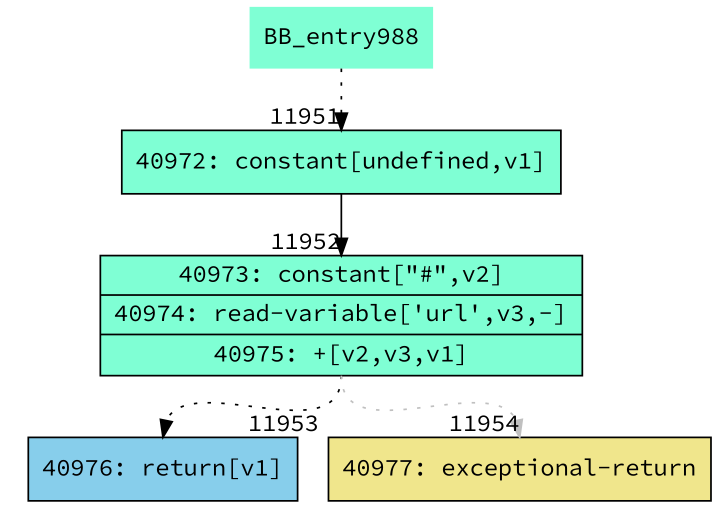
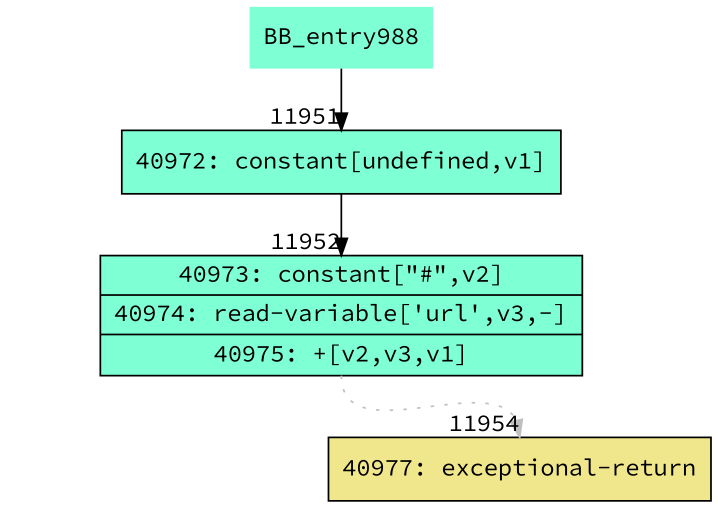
(341, 91) -> (341, 91)
(163, 469) -> none
